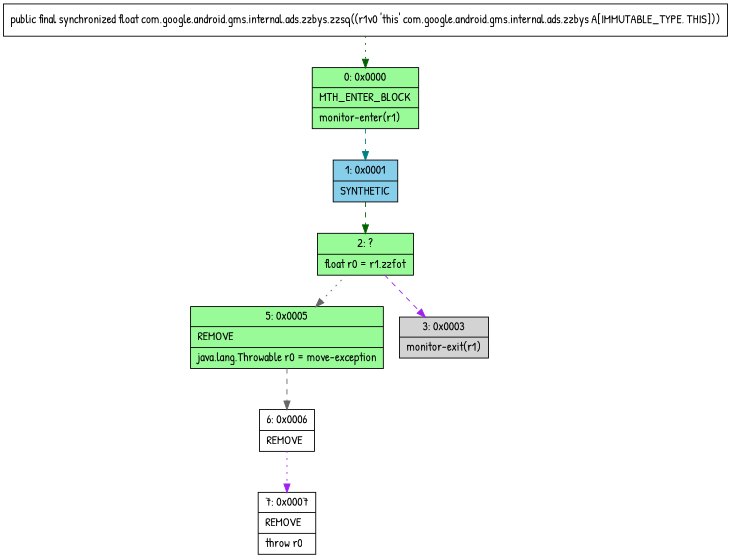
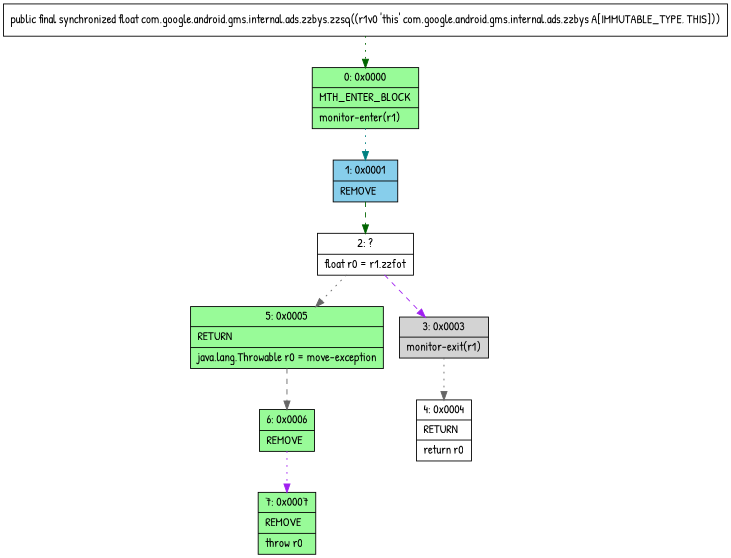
(365, 140) -> (365, 140)
(365, 191) -> (358, 191)
(365, 254) -> (365, 254)
(216, 337) -> (215, 337)
(287, 430) -> (287, 430)
none -> (444, 430)
(287, 523) -> (287, 523)
